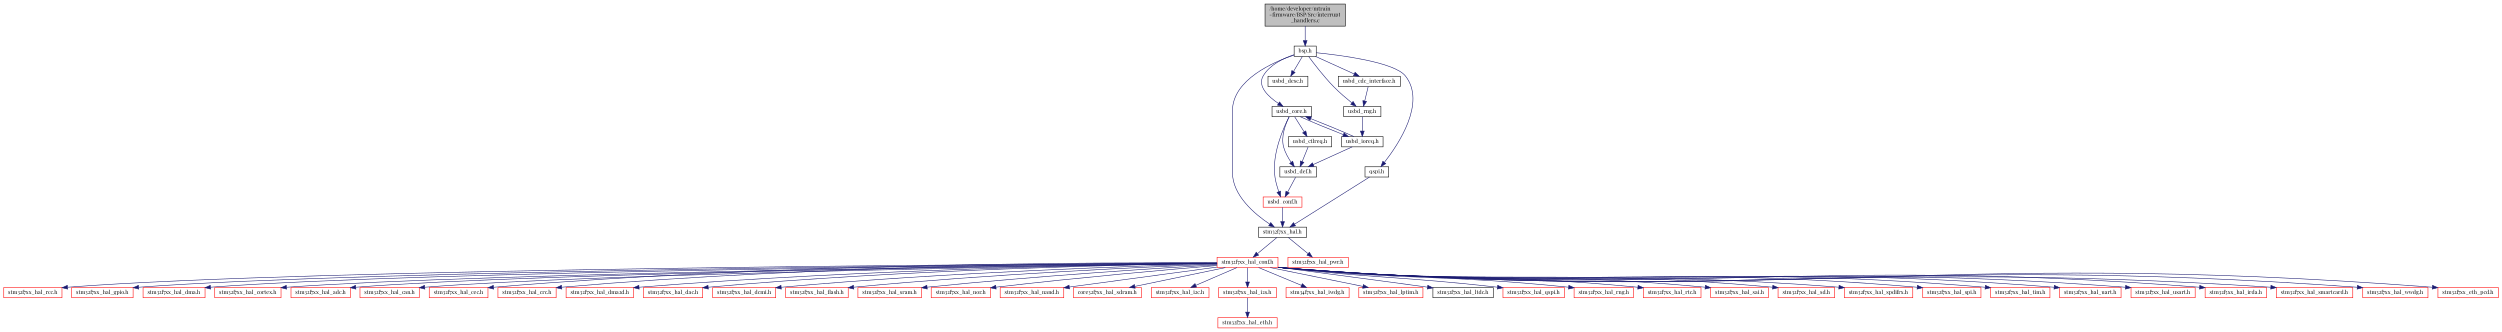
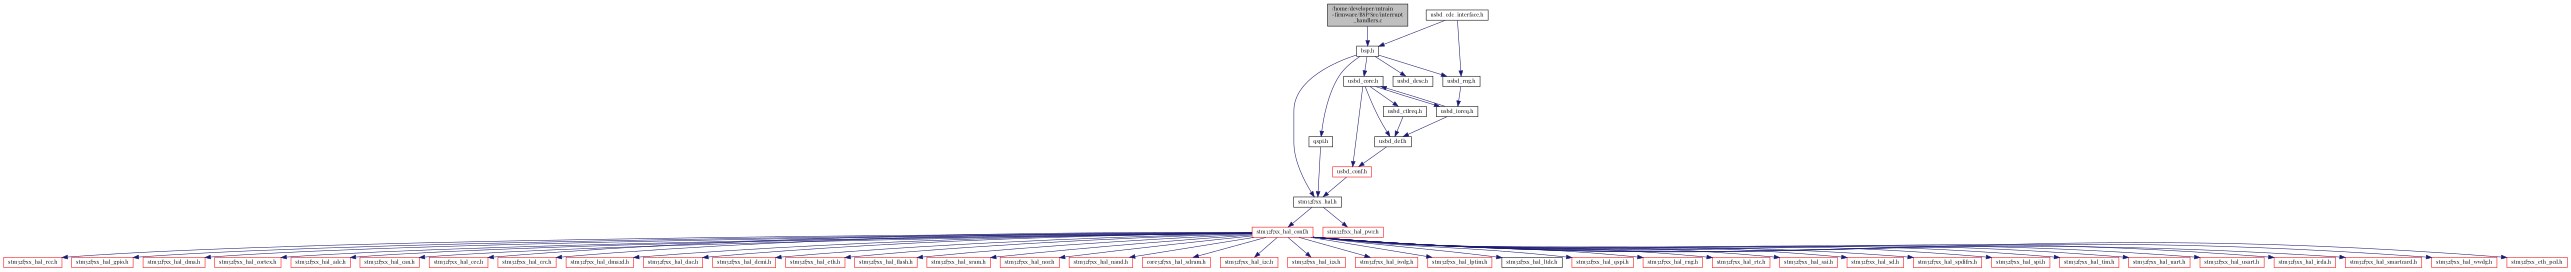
(1335, 65) -> (1415, 32)
(1318, 293) -> (1387, 262)
(1248, 305) -> (971, 247)
